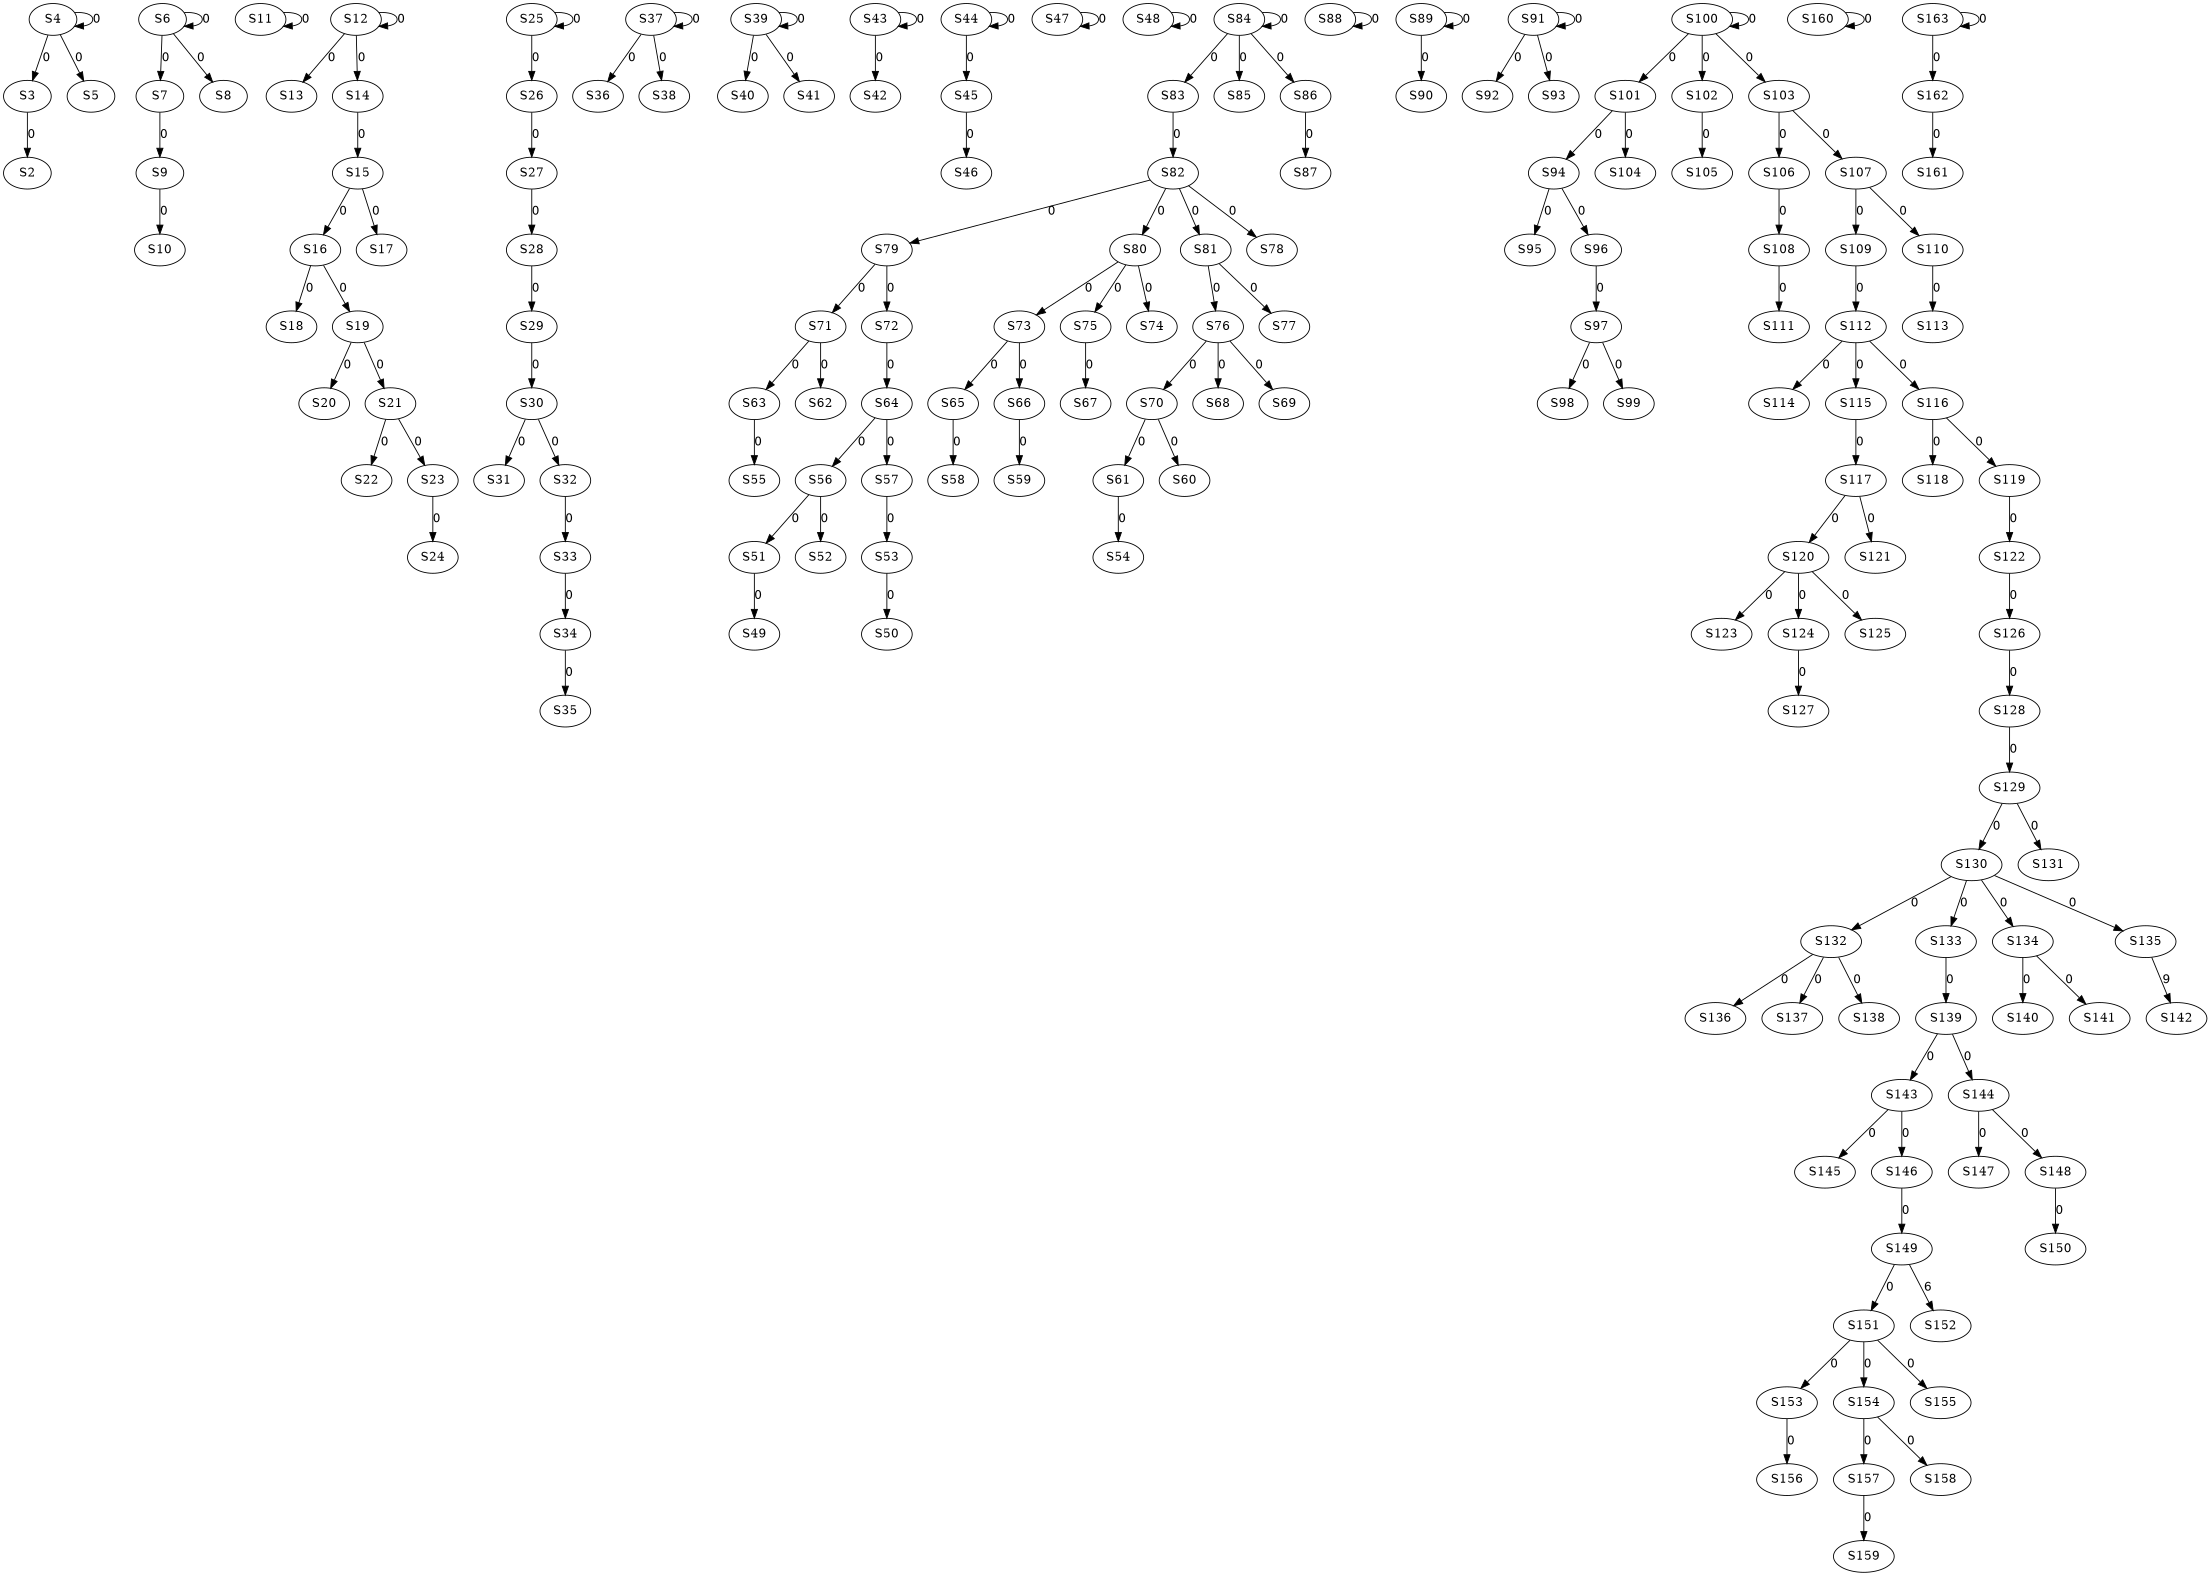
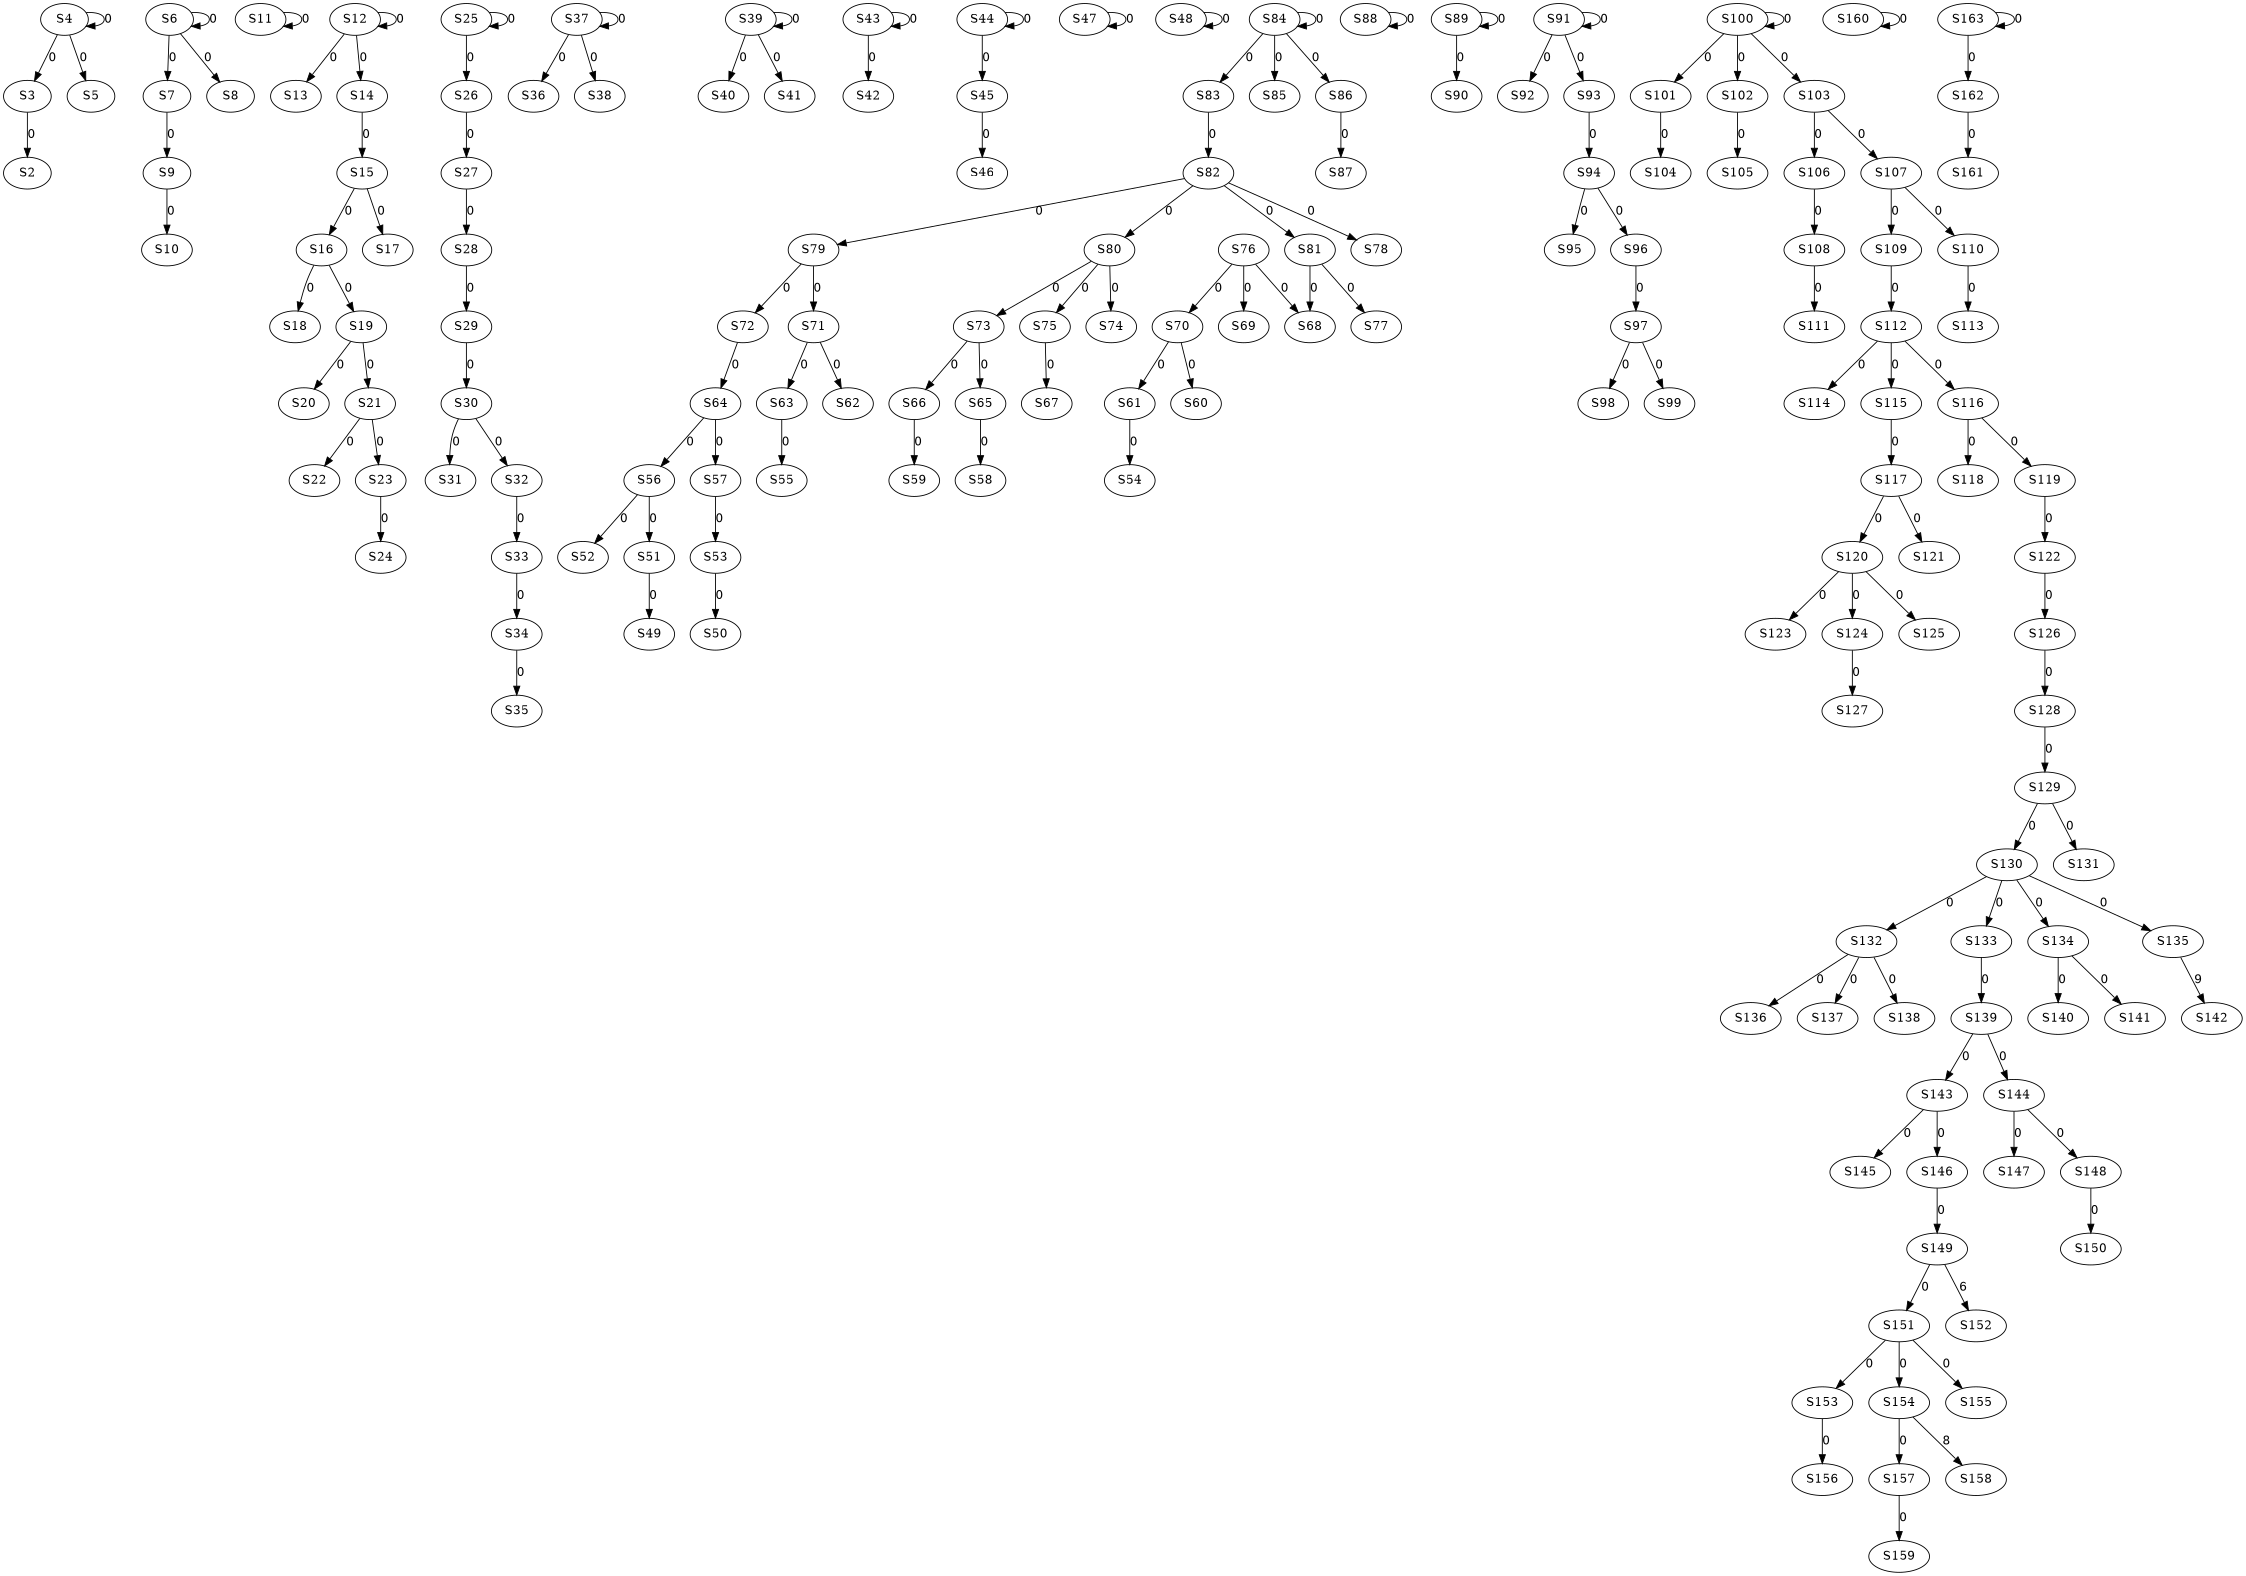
(1592, 132) -> (1589, 130)
(1211, 284) -> (1310, 284)
(1912, 1441) -> (1947, 1441)
